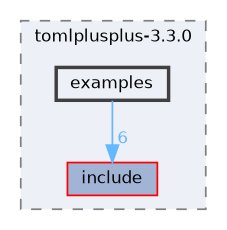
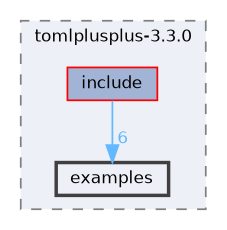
(112, 123) -> (112, 123)
